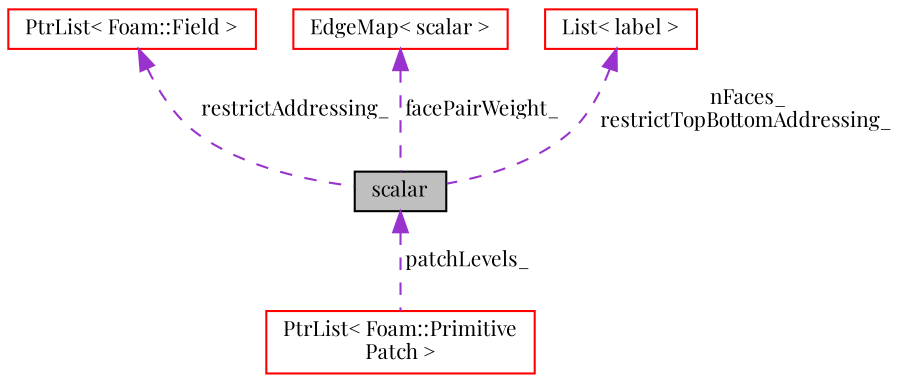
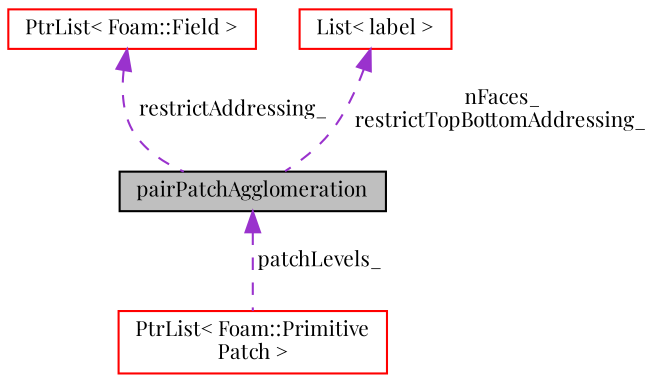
(401, 29) -> none
(401, 191) -> (253, 191)
